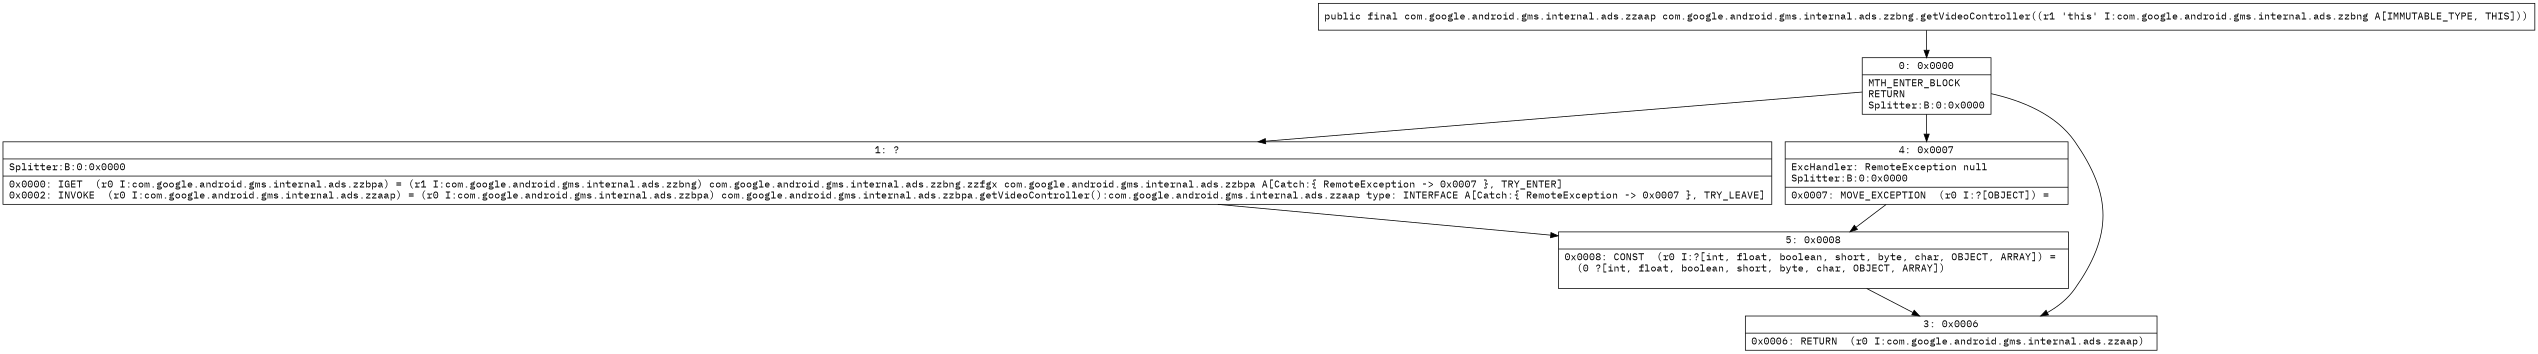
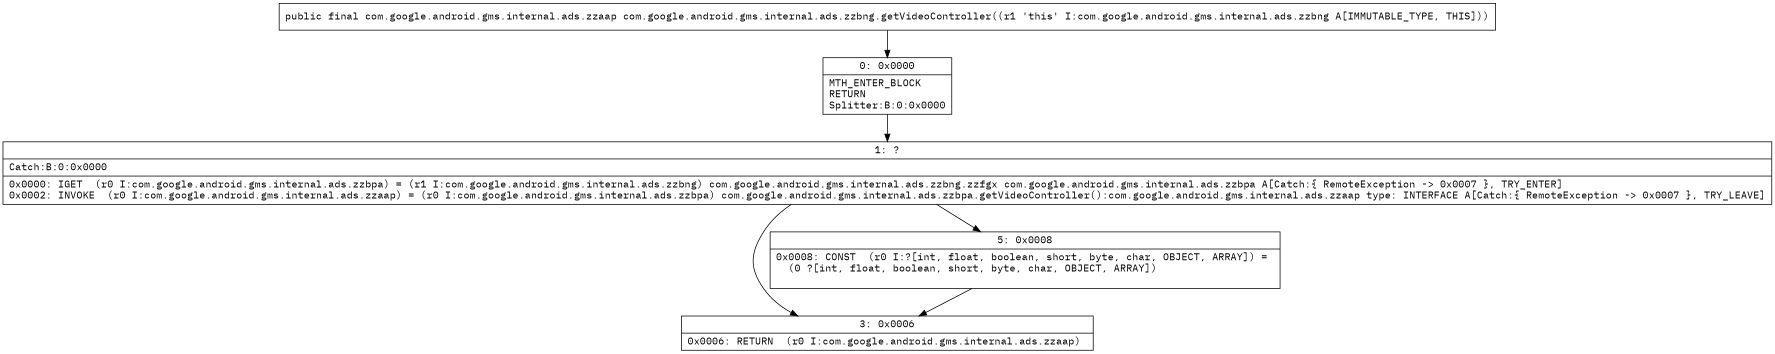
(67, 167) -> (58, 167)
(1927, 173) -> none
(2097, 185) -> (753, 259)
